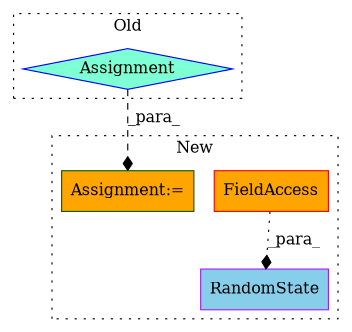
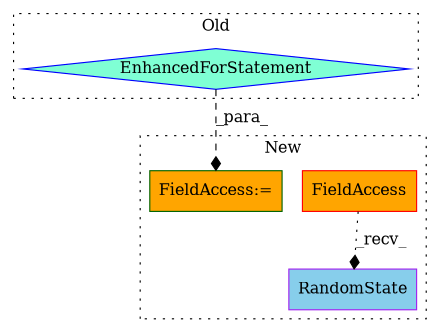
(128, 69) -> (216, 69)
(128, 191) -> (216, 191)
(294, 240) -> (382, 240)
